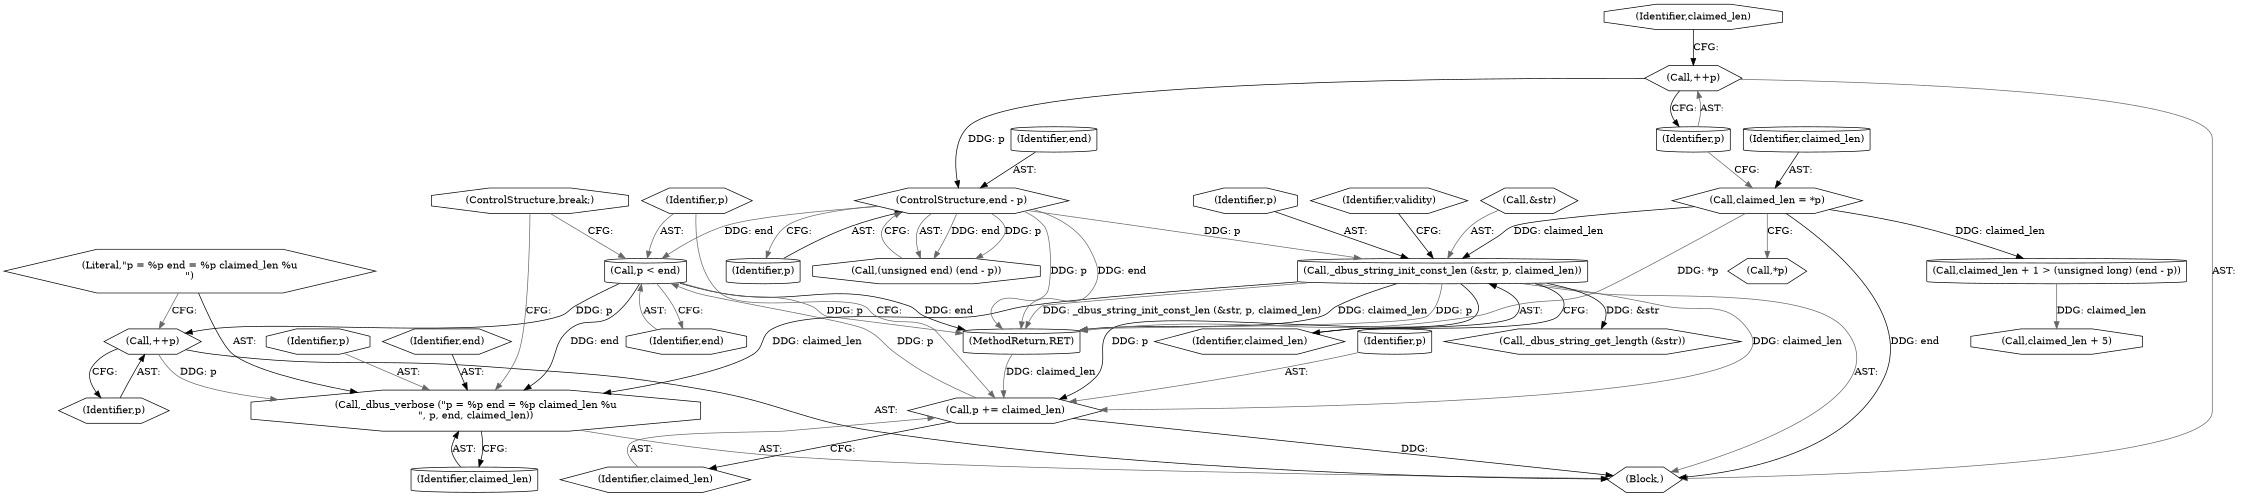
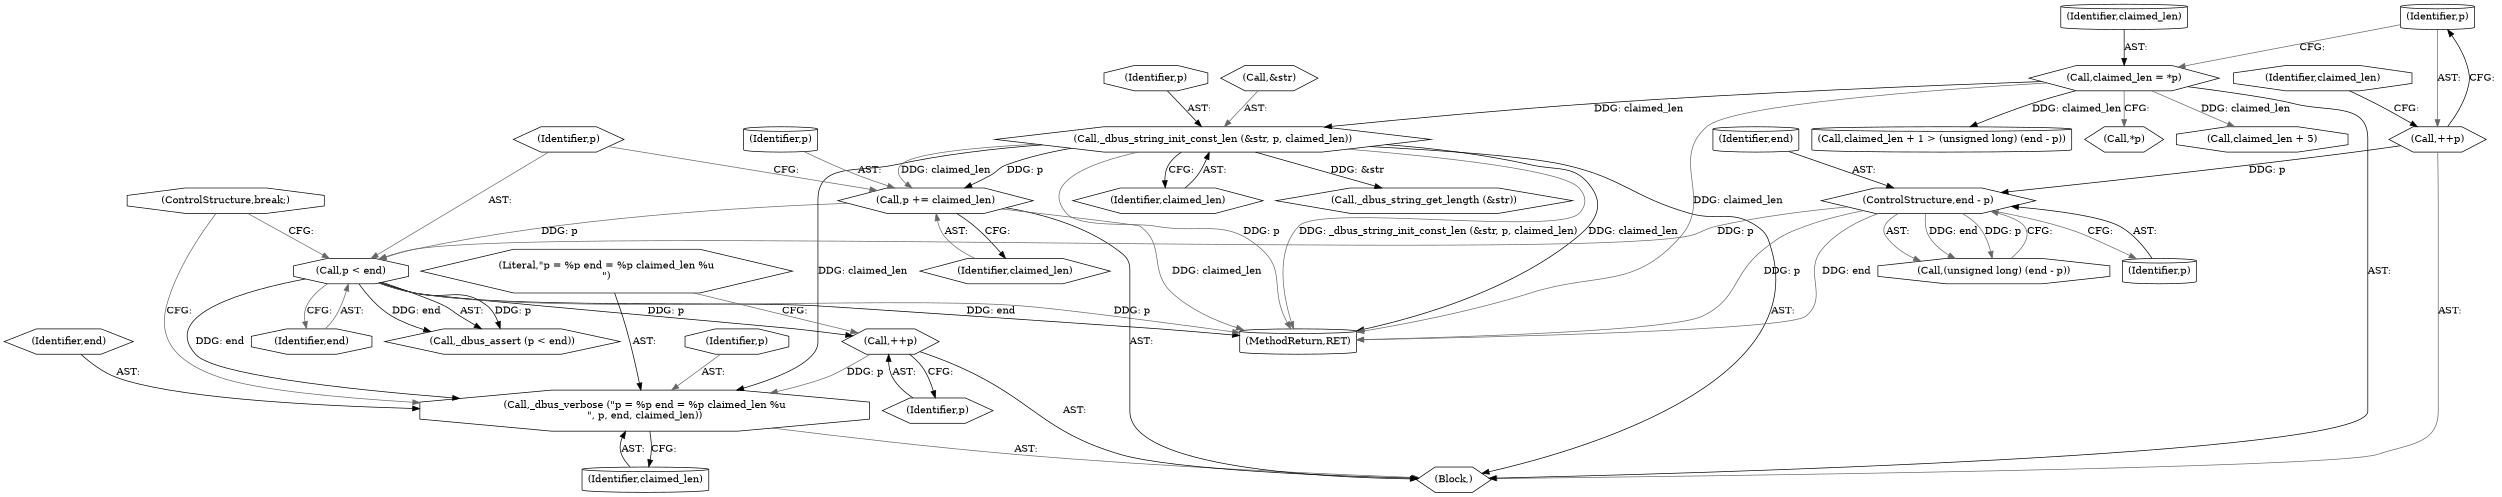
(1389, 201) -> none
(749, 231) -> (1735, 231)
(1191, 234) -> none
(646, 271) -> (351, 271)
(926, 271) -> (1994, 271)
(1443, 271) -> (1213, 139)
(1698, 271) -> (1738, 201)
(2057, 303) -> (2190, 107)
(1811, 310) -> (1766, 235)
none -> (502, 342)
(1915, 342) -> (2381, 271)
(1005, 372) -> (1144, 230)
(1416, 449) -> (1143, 342)
